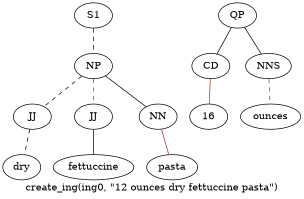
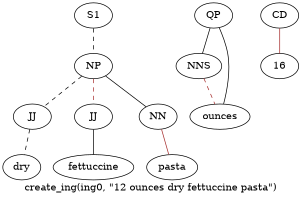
(224, 41) -> (229, 65)
